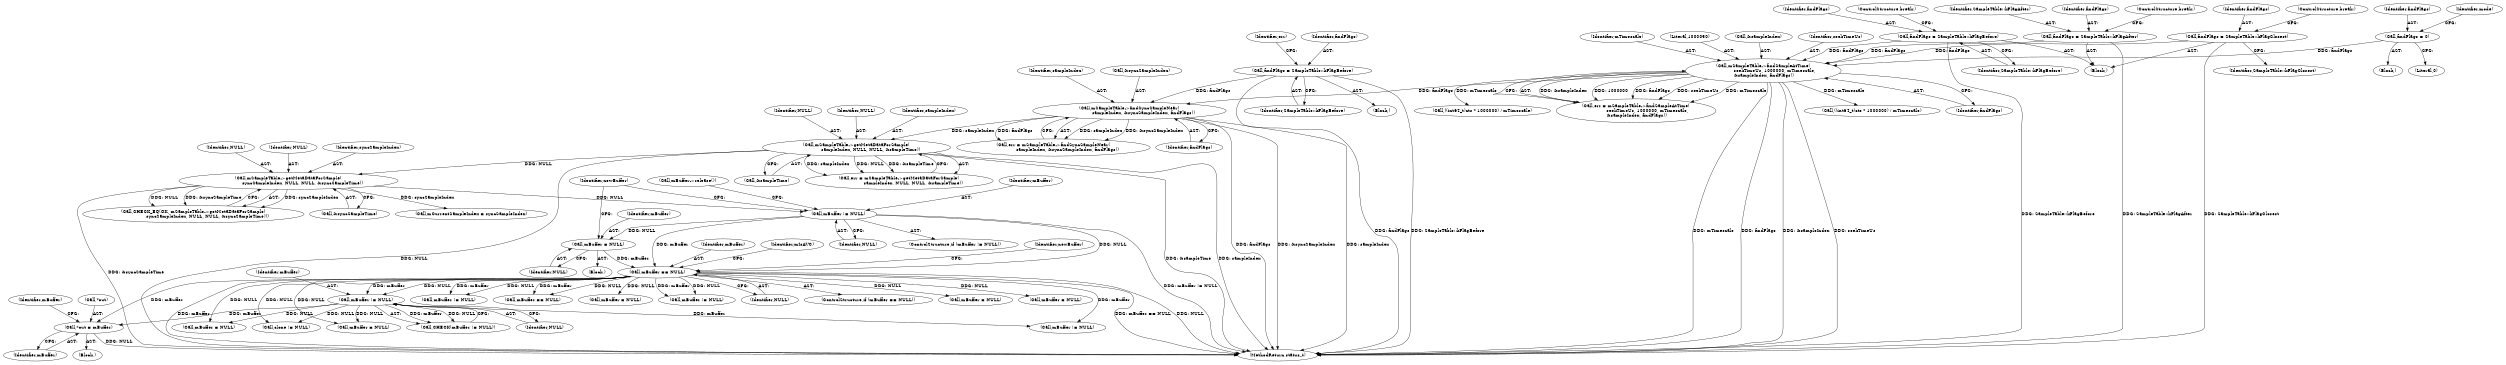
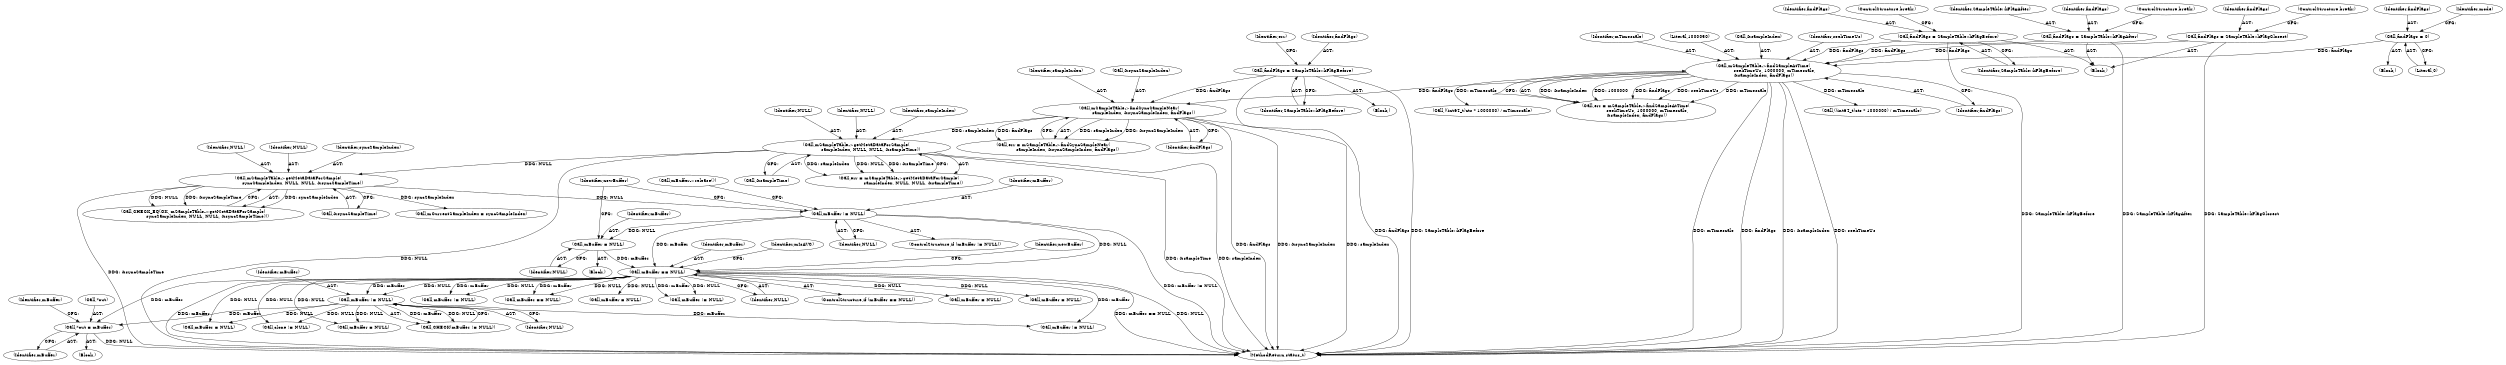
none -> (2409, 57)
(2273, 71) -> none
